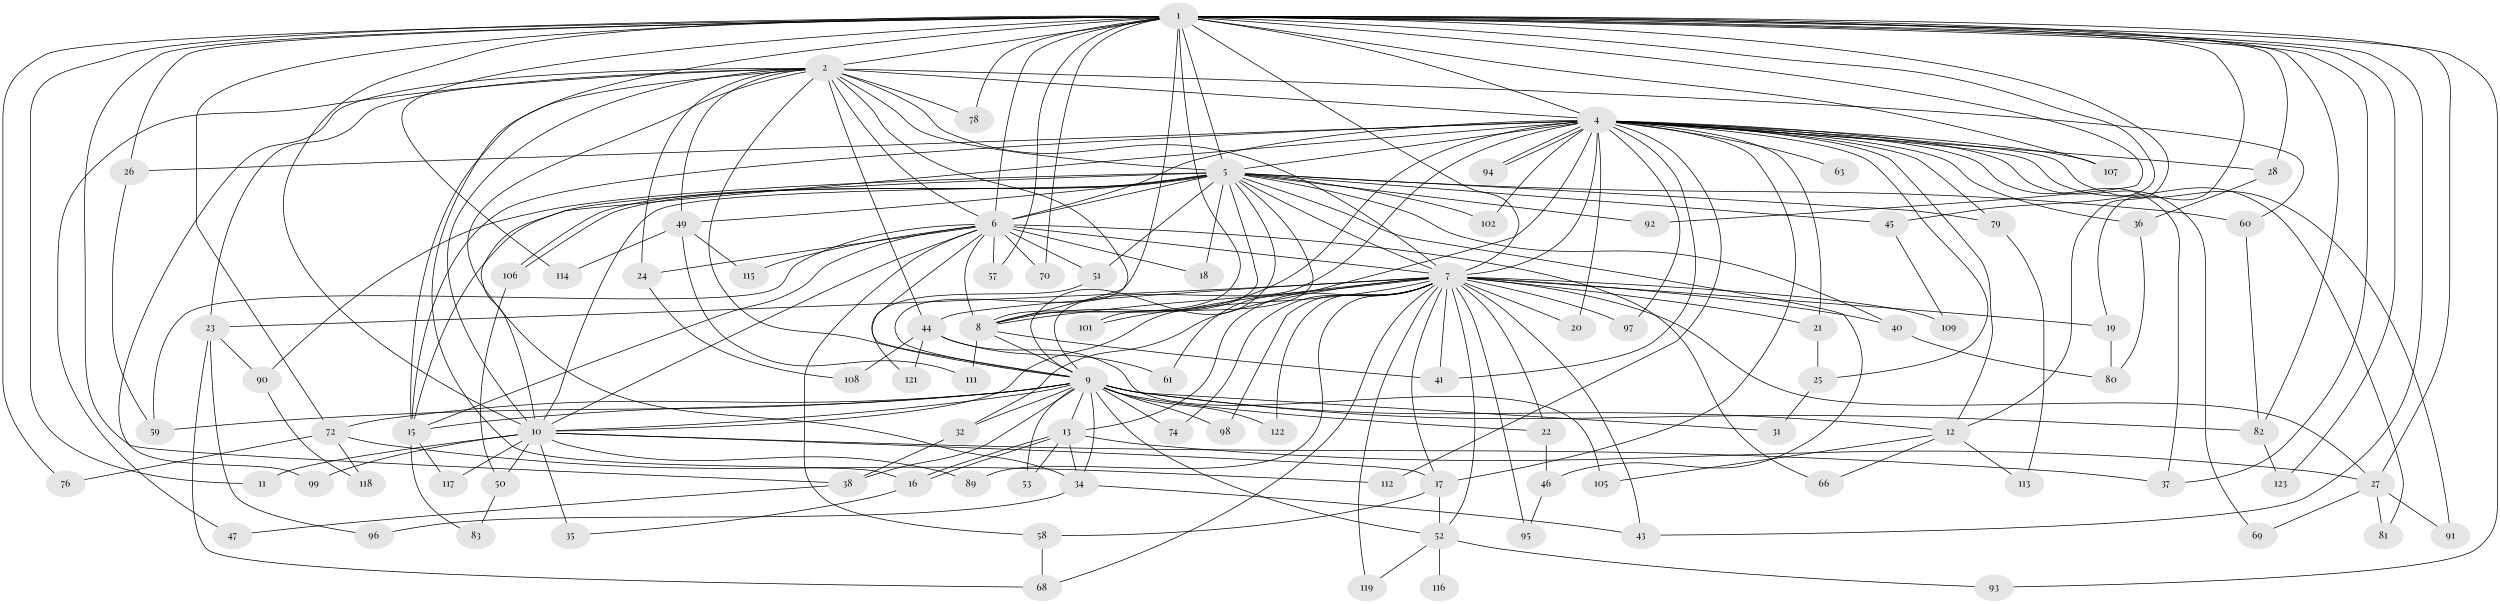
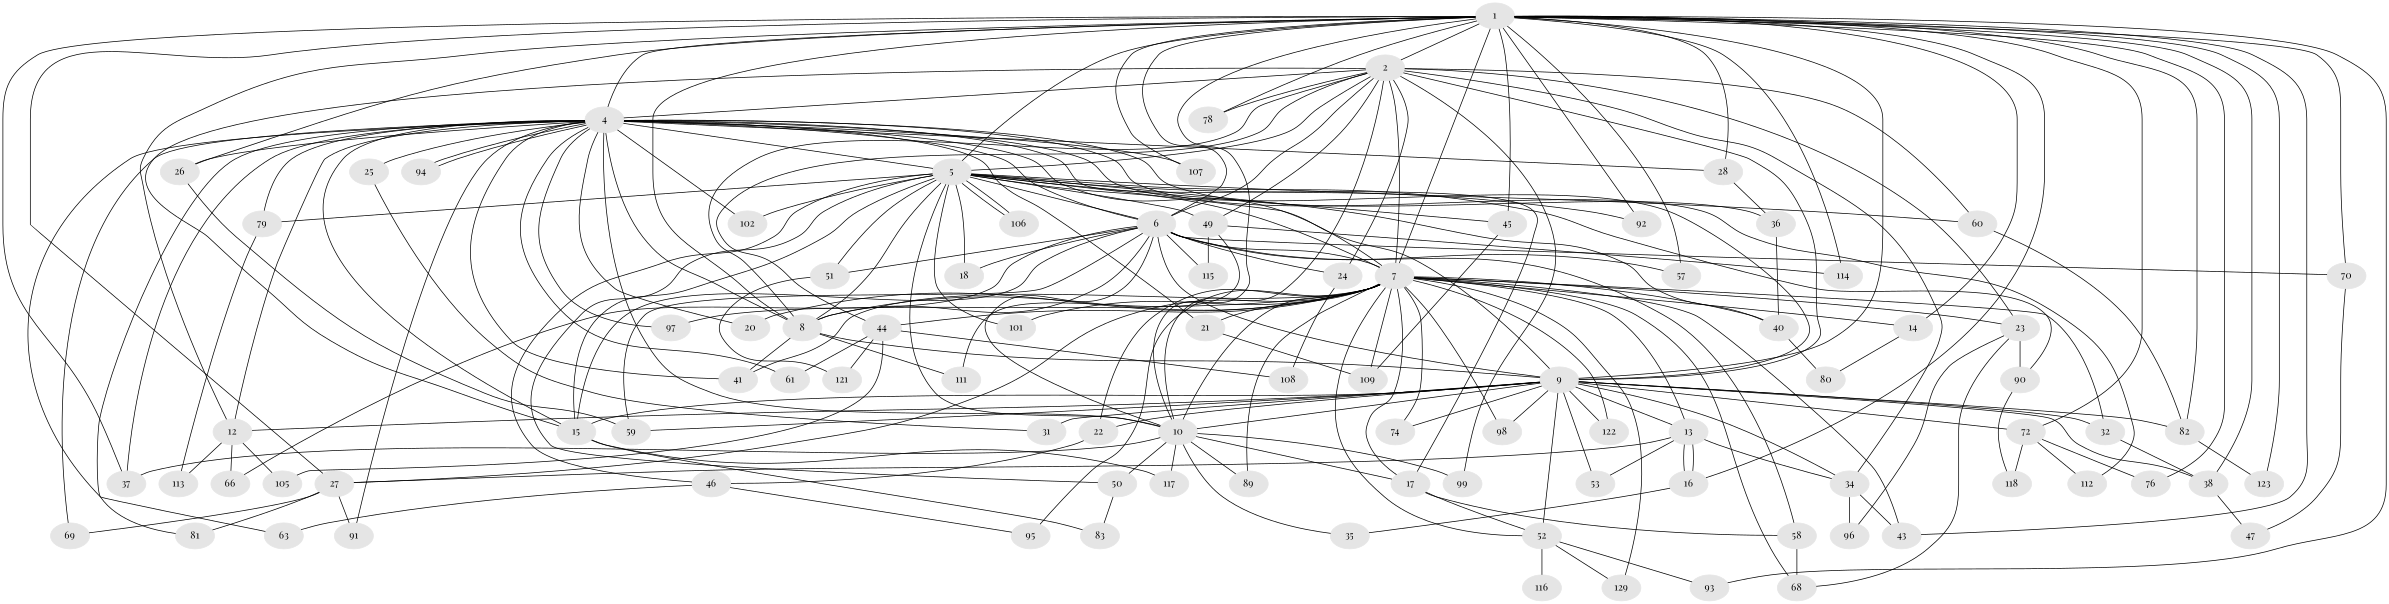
(225, 113) -> (2341, 426)
(2143, 305) -> (1777, 274)
(2111, 328) -> (1913, 328)
(1818, 354) -> (1287, 354)
(482, 380) -> (537, 426)
(262, 484) -> none
none -> (495, 500)
(1367, 588) -> (1621, 588)
